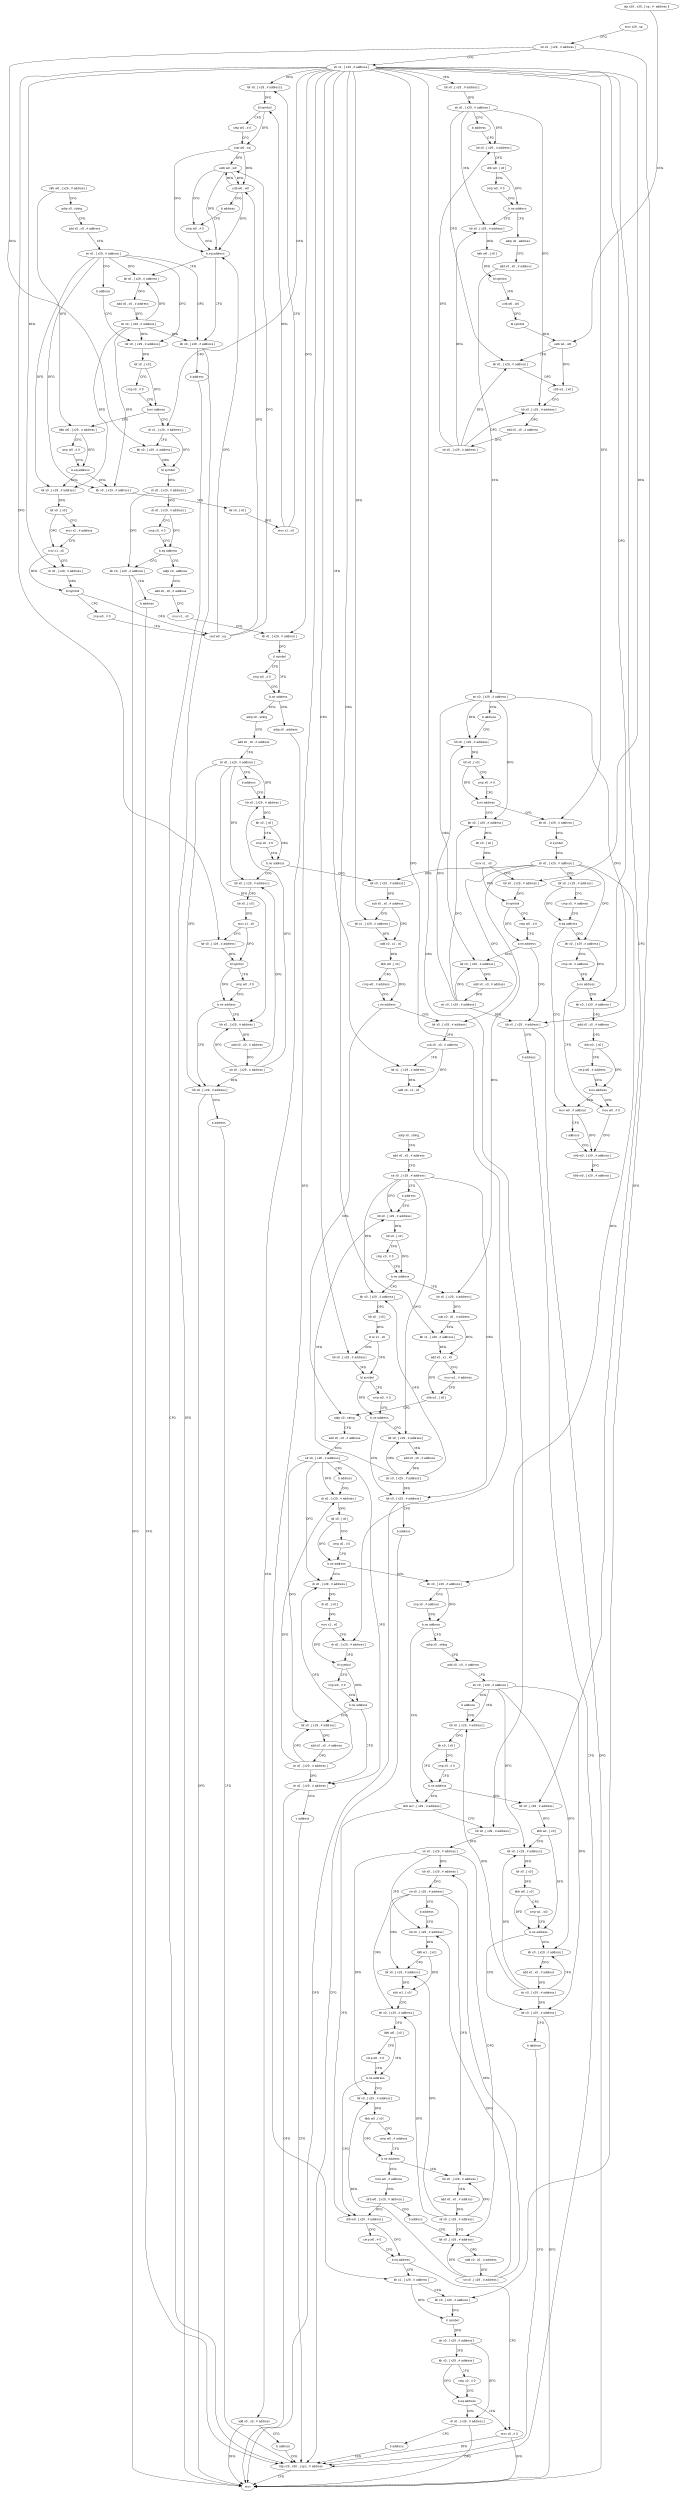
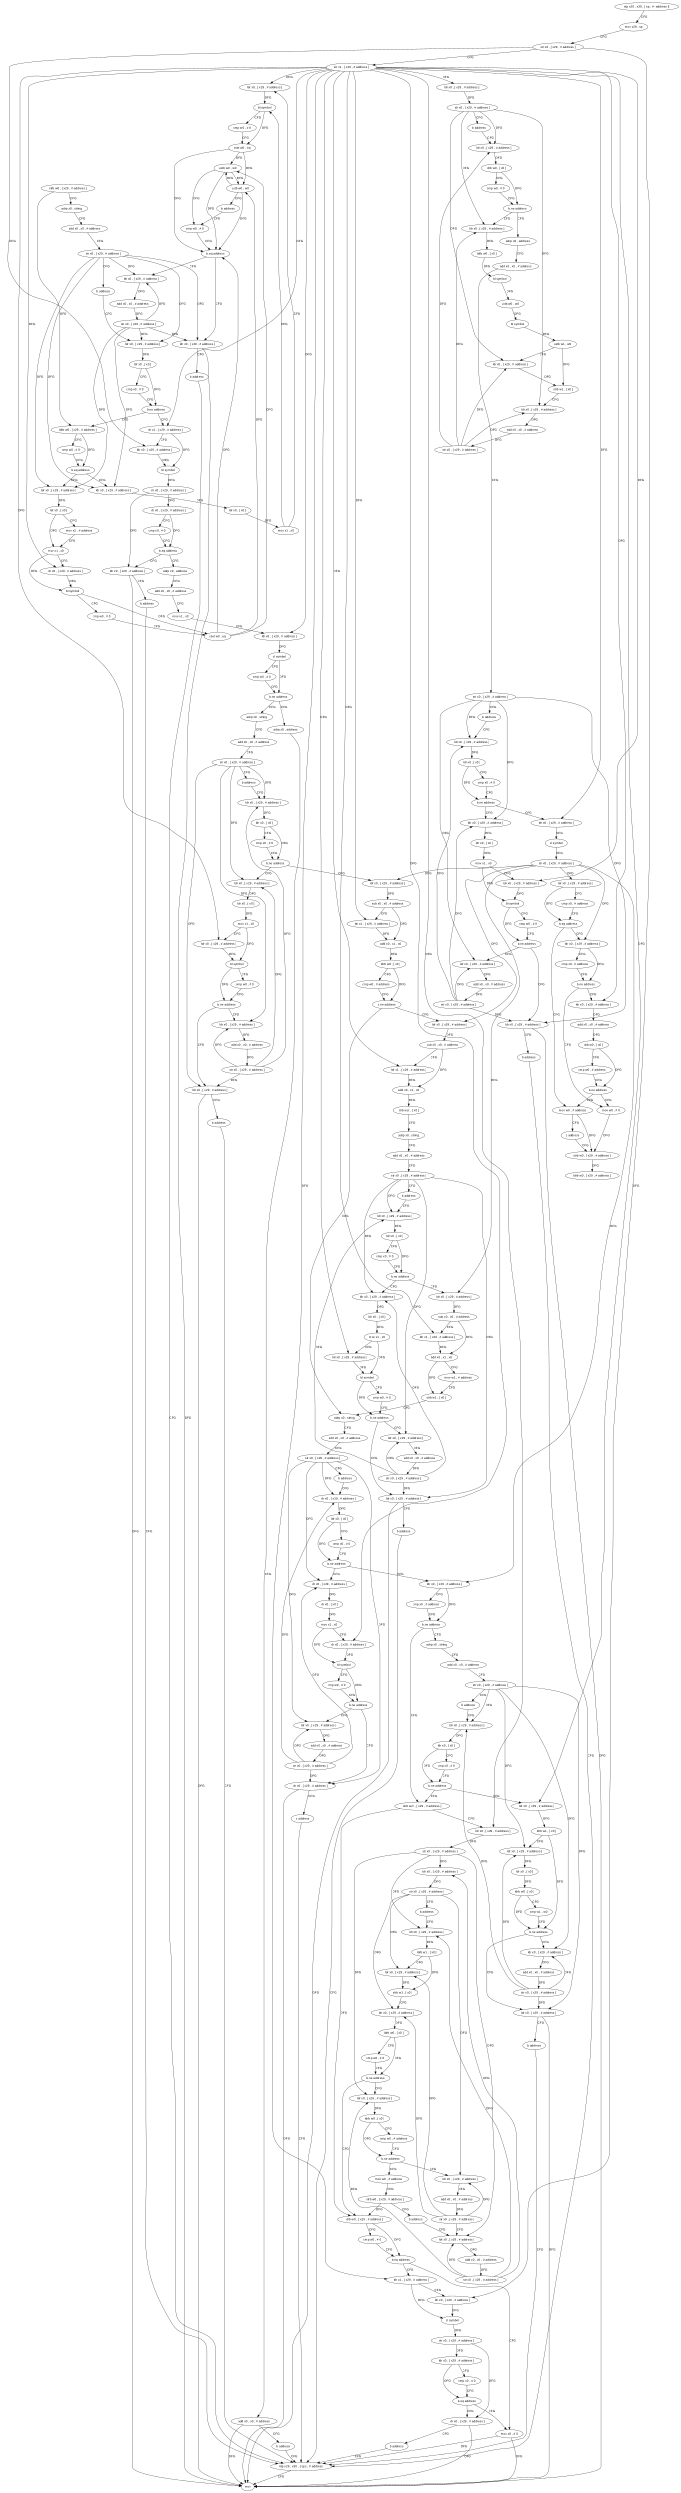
(651, 188) -> (641, 16)
none -> (409, 1110)
